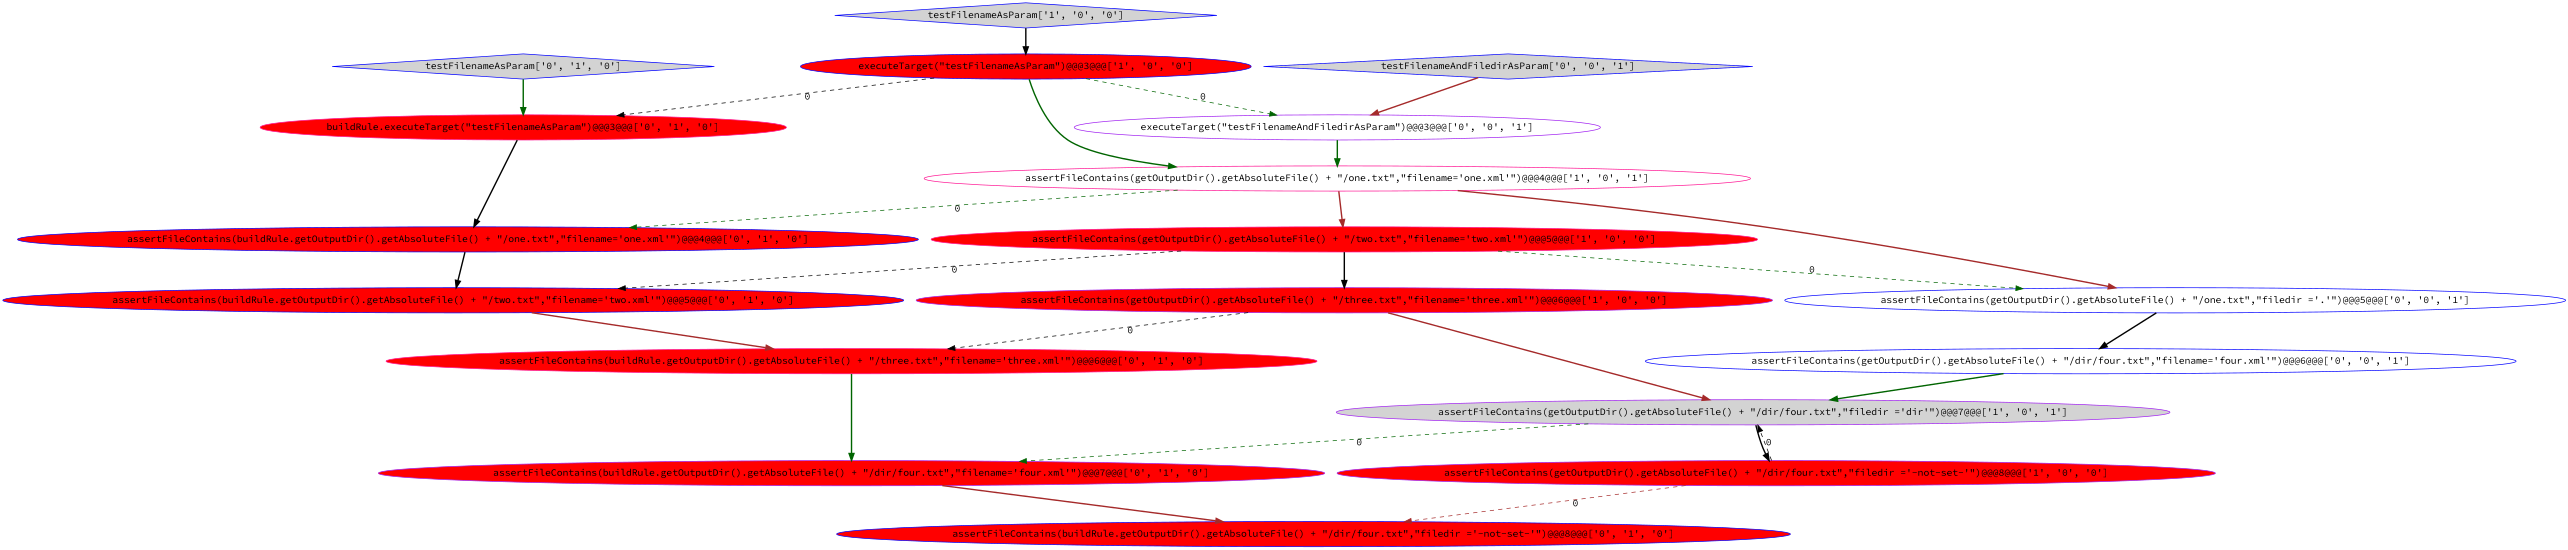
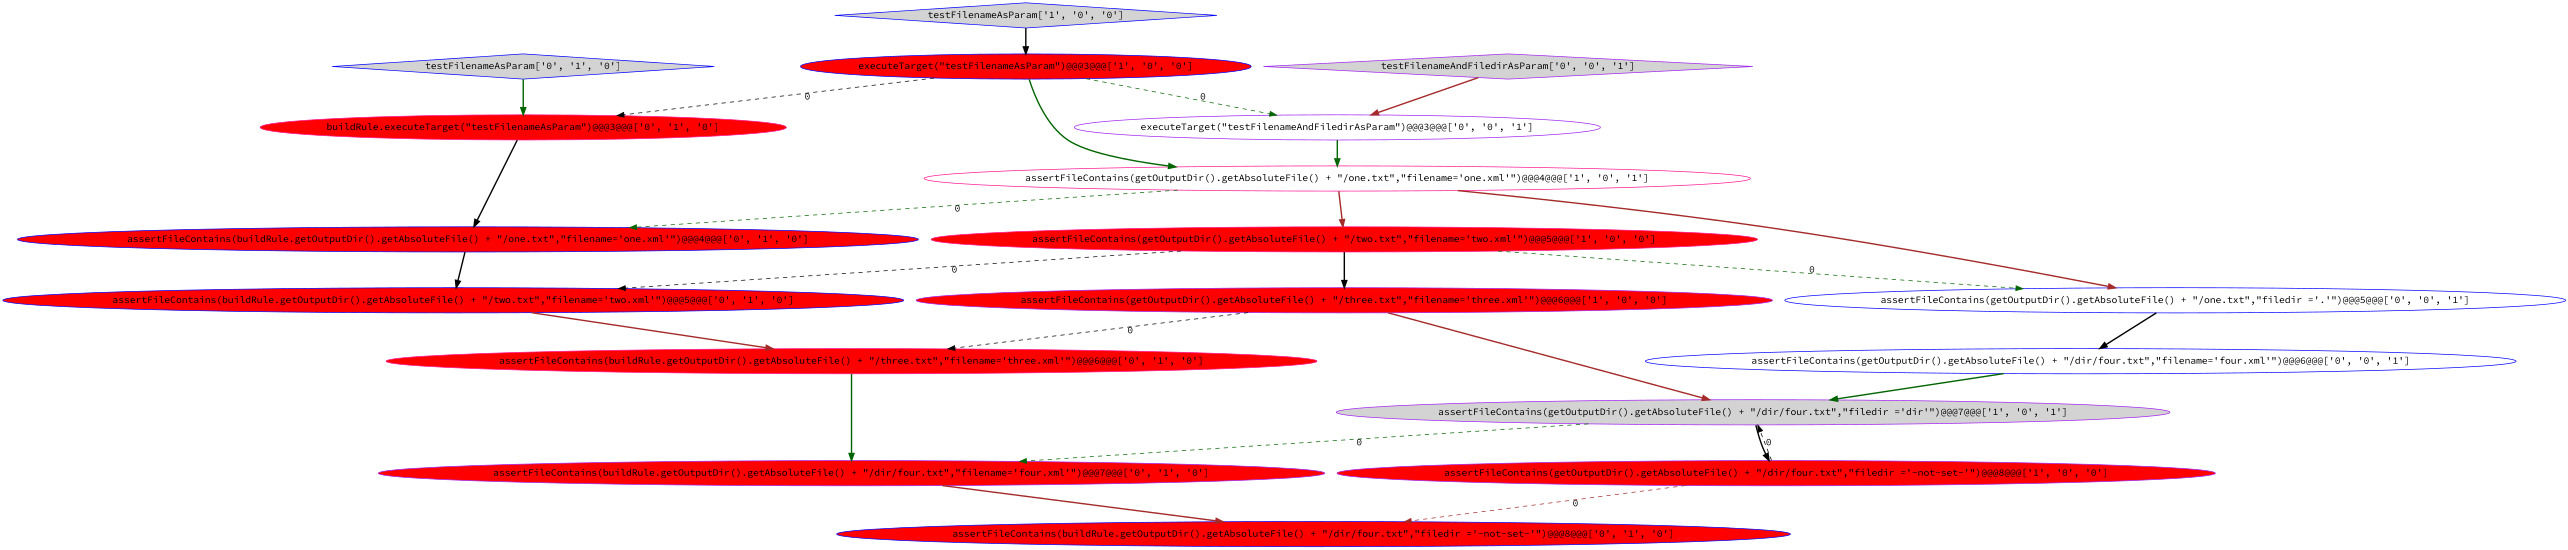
(1508, 66) -> (1508, 66)
